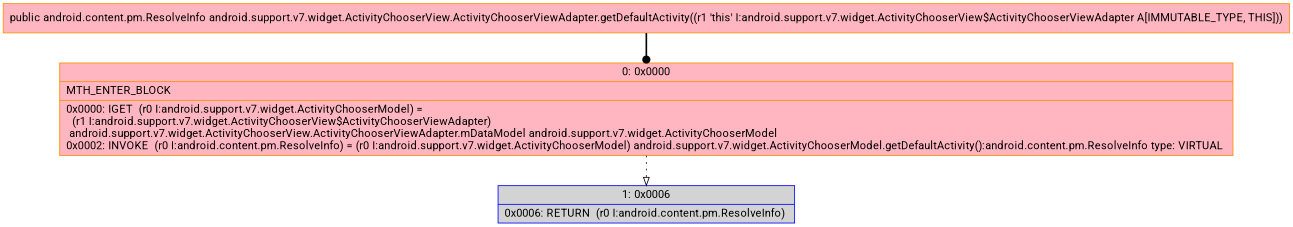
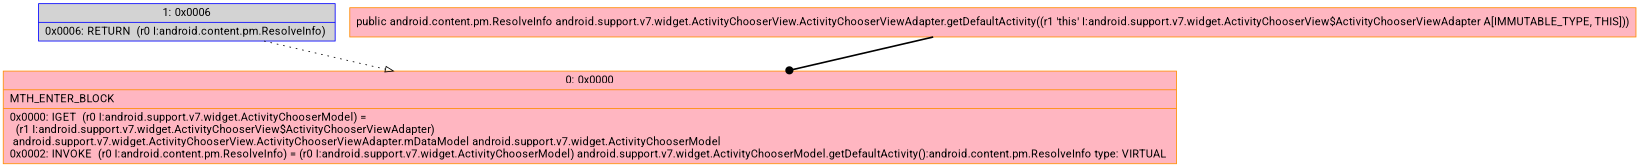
(646, 166) -> (325, 55)
